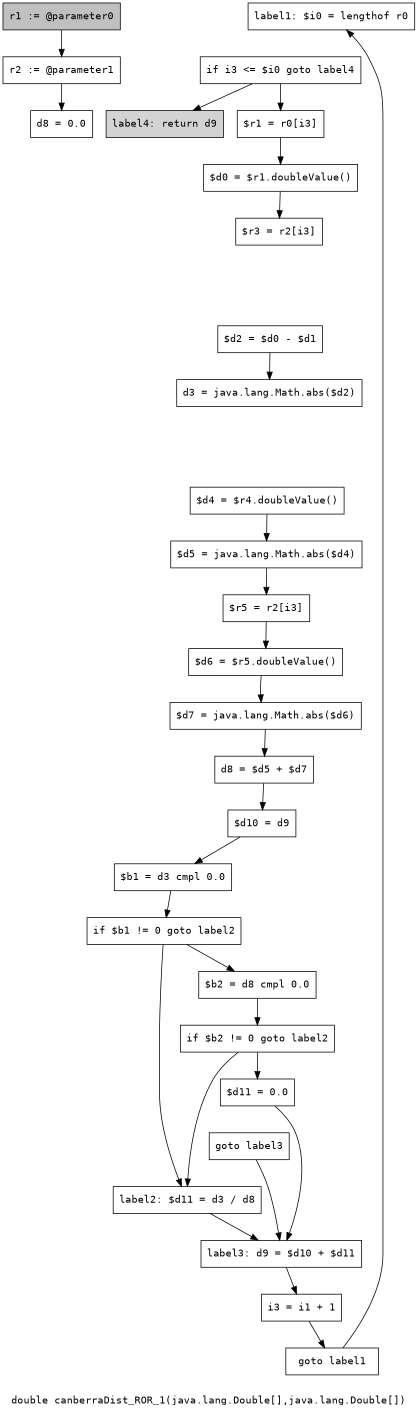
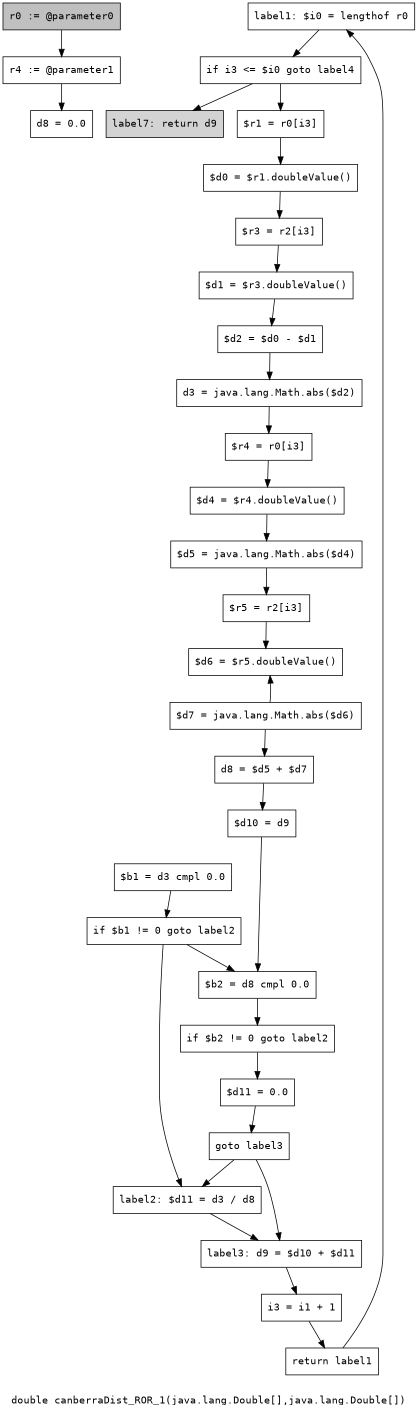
(62, 16) -> (62, 16)
none -> (309, 41)
(62, 70) -> (62, 70)
(165, 124) -> (165, 124)
none -> (276, 285)
none -> (269, 447)
(261, 685) -> (271, 693)
(221, 848) -> (260, 900)
(200, 1110) -> (221, 1171)
(302, 1166) -> (254, 1116)
(332, 1361) -> (332, 1361)
